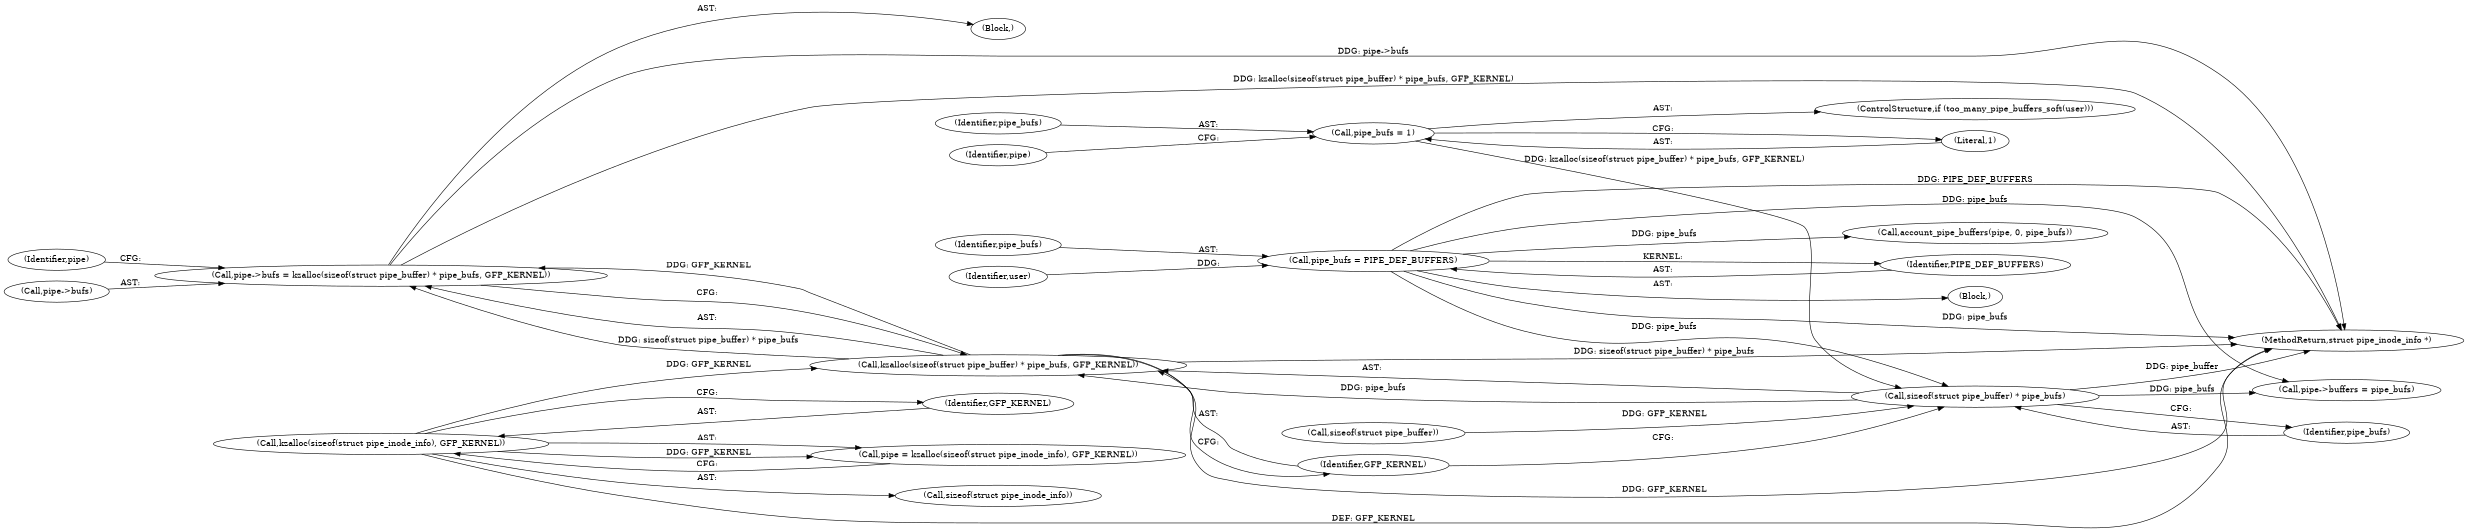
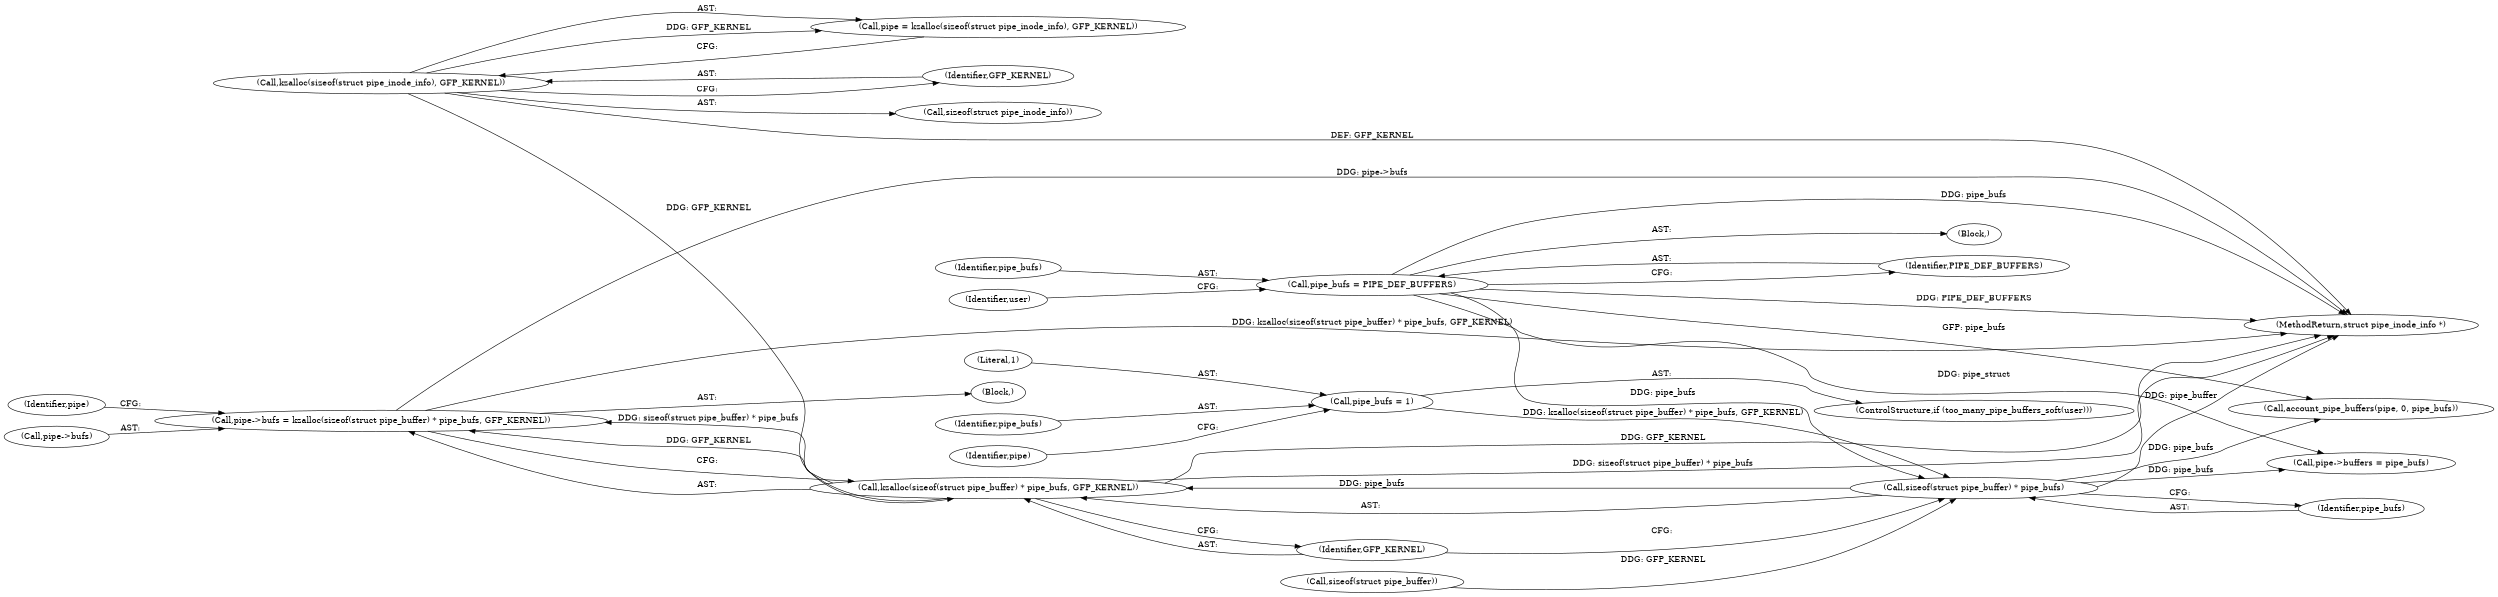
(1685, 134) -> none
(1975, 200) -> (1974, 375)
(1664, 234) -> (1974, 328)
(1664, 257) -> (1663, 273)
(1210, 264) -> (1209, 287)
none -> (2188, 459)
